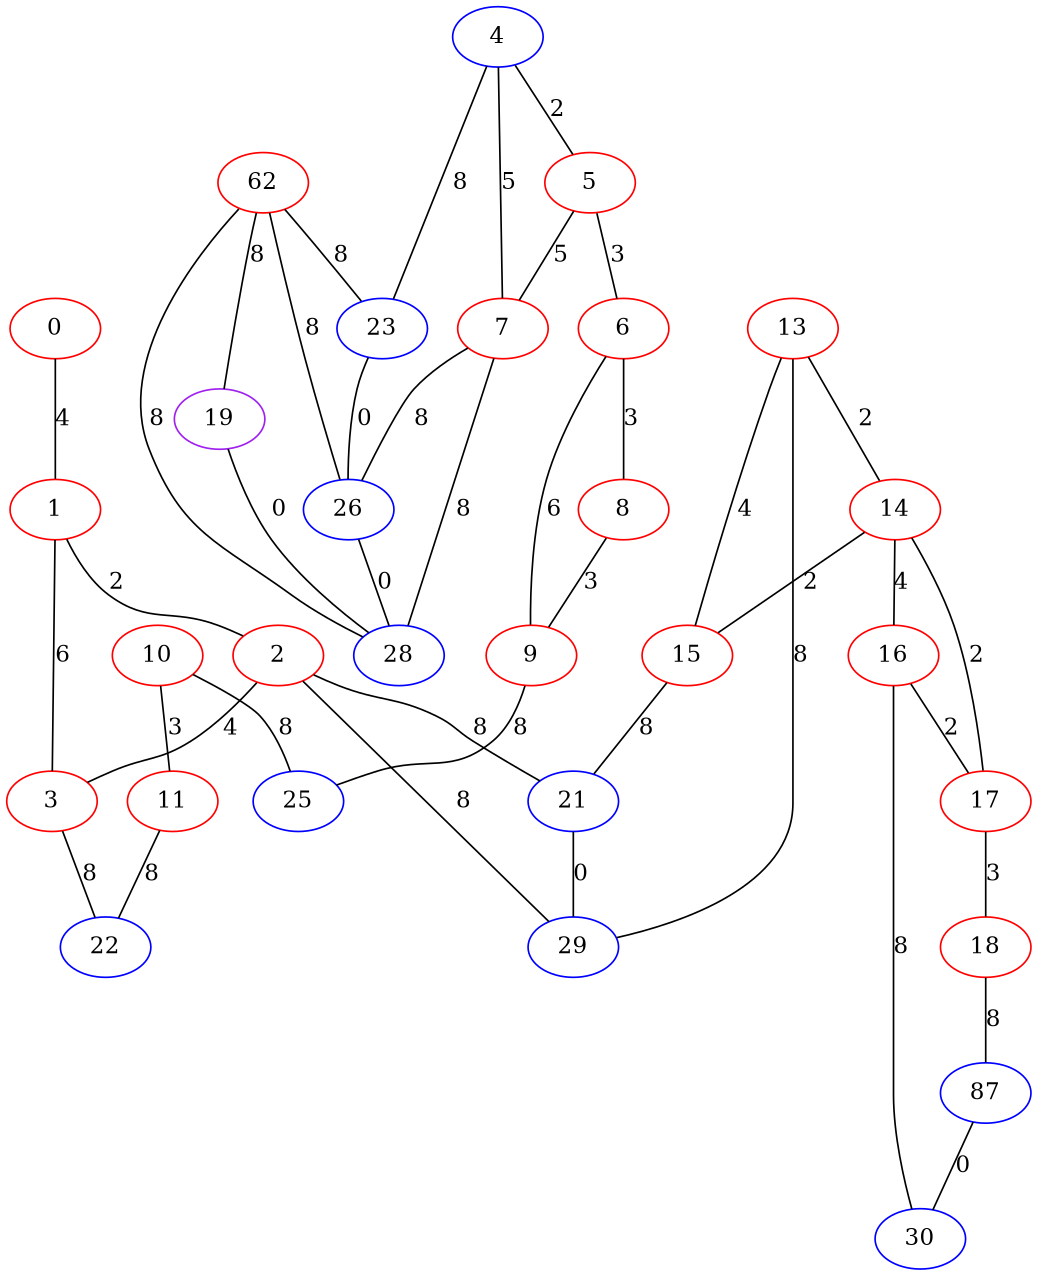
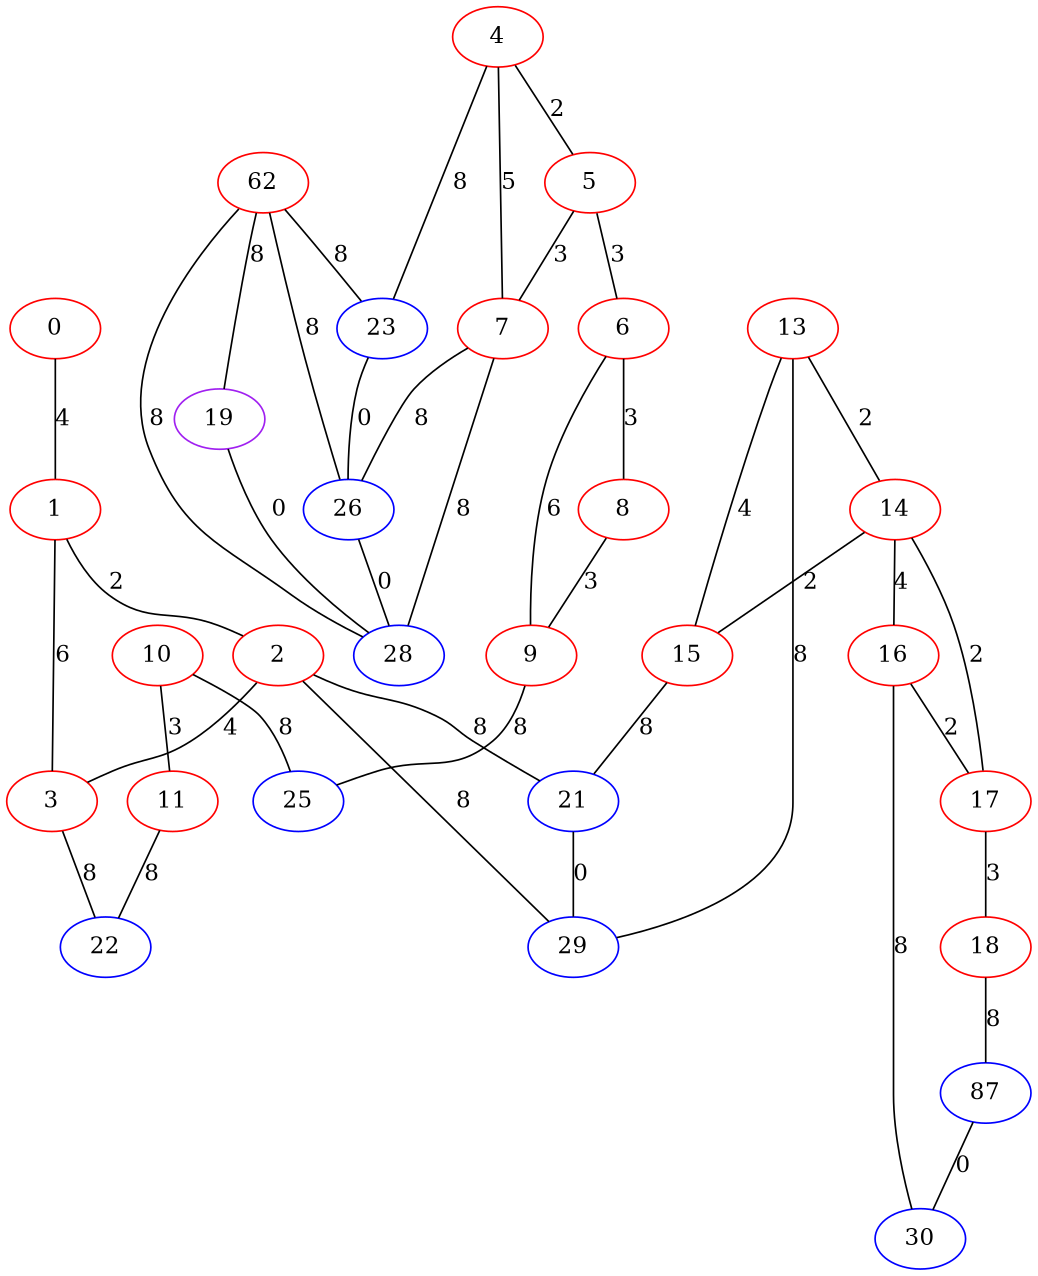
(498, 37) -> (498, 37)
(562, 256) -> (562, 256)
